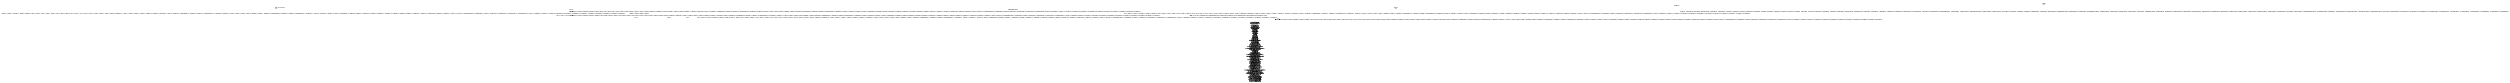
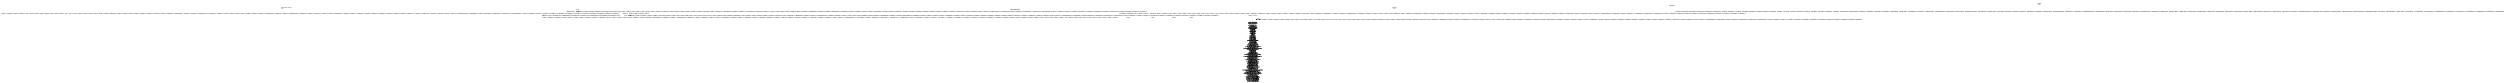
none -> (556, 9)
